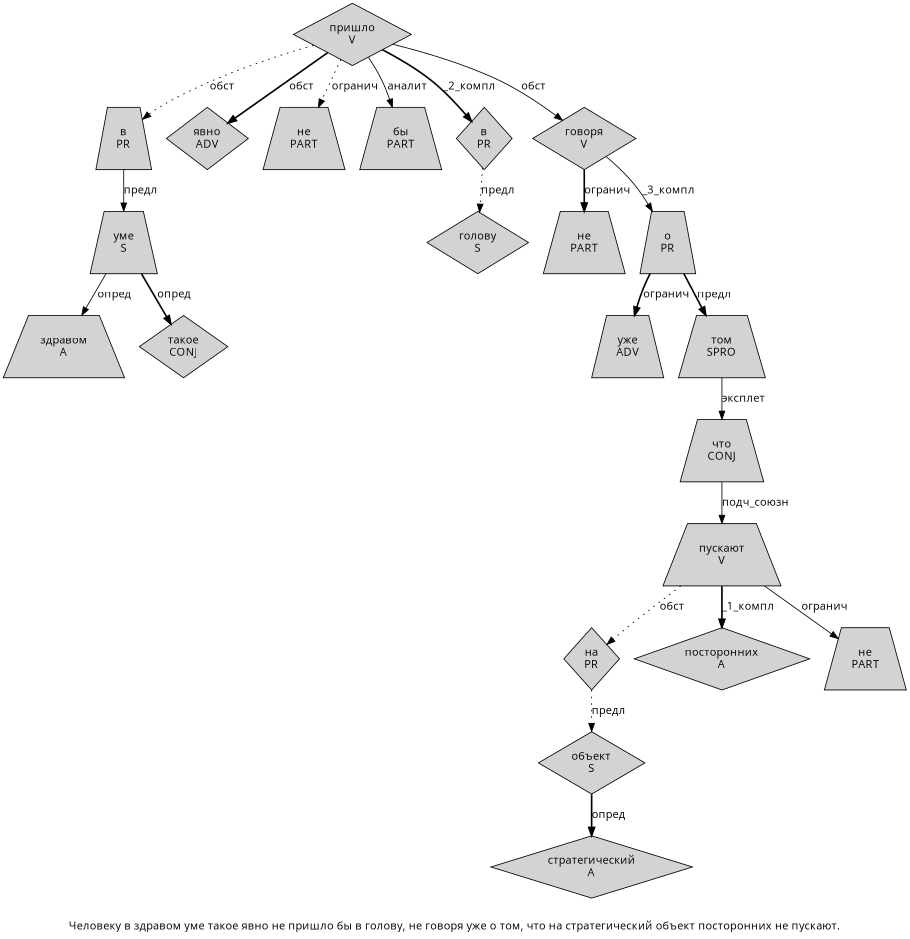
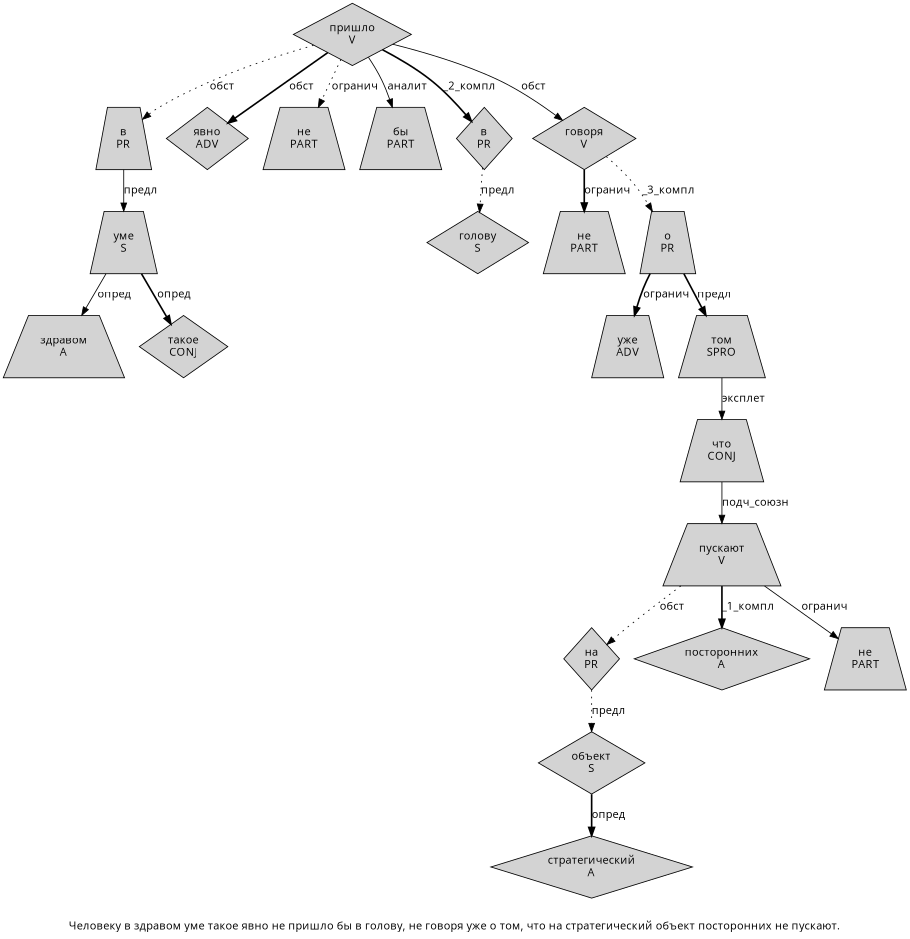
(629, 179) -> (629, 179)
